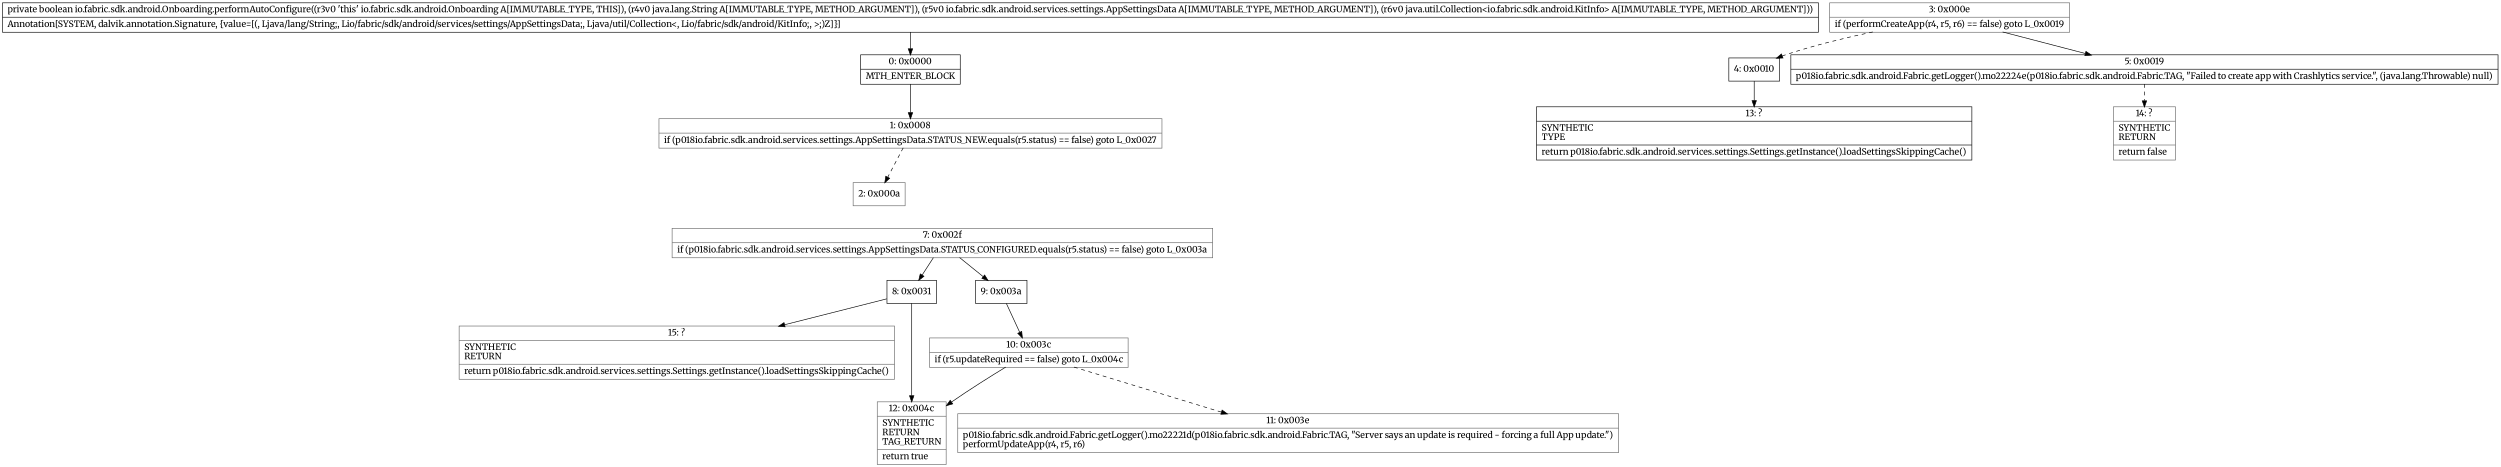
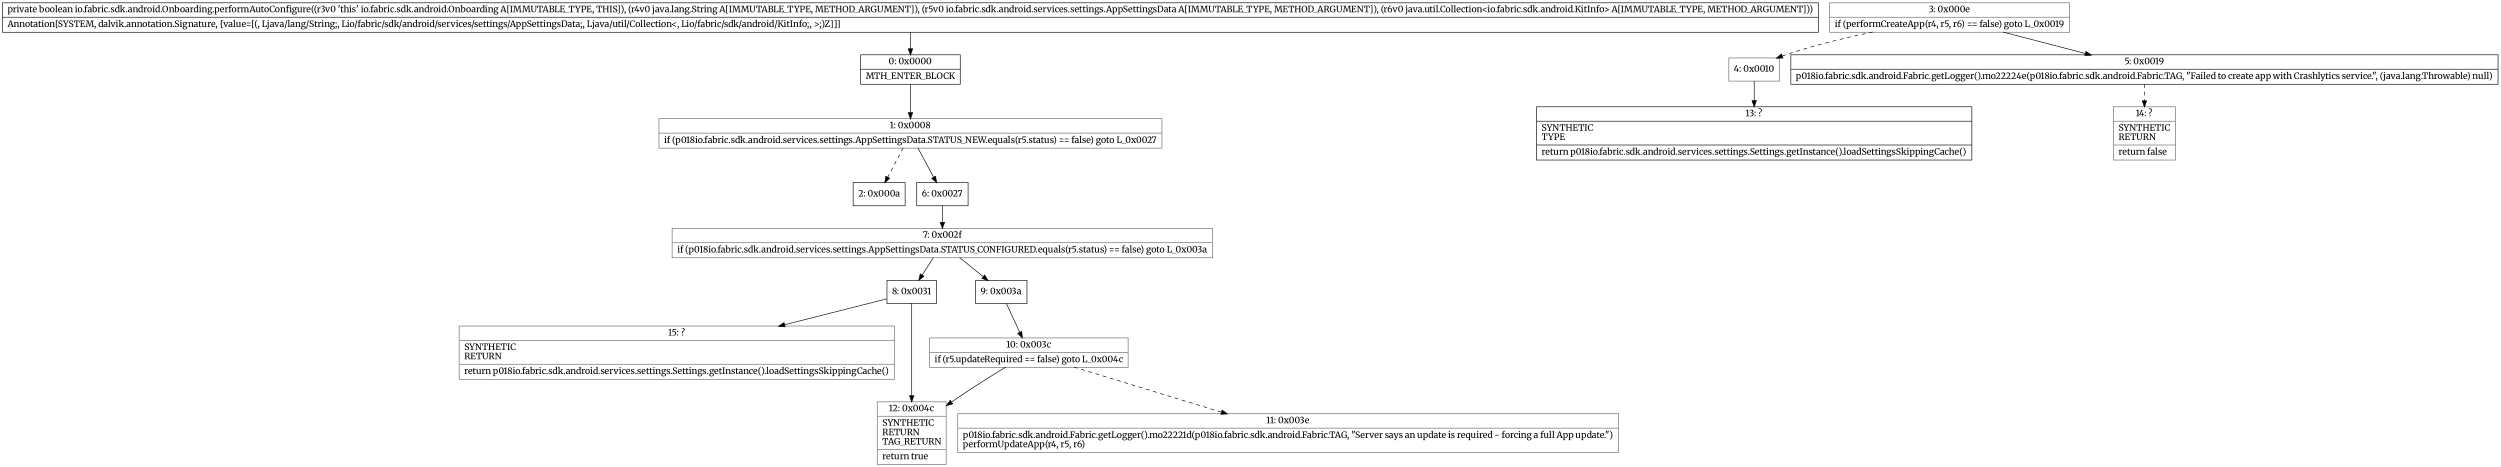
(1754, 70) -> (1754, 70)
(879, 194) -> (879, 194)
none -> (942, 194)
